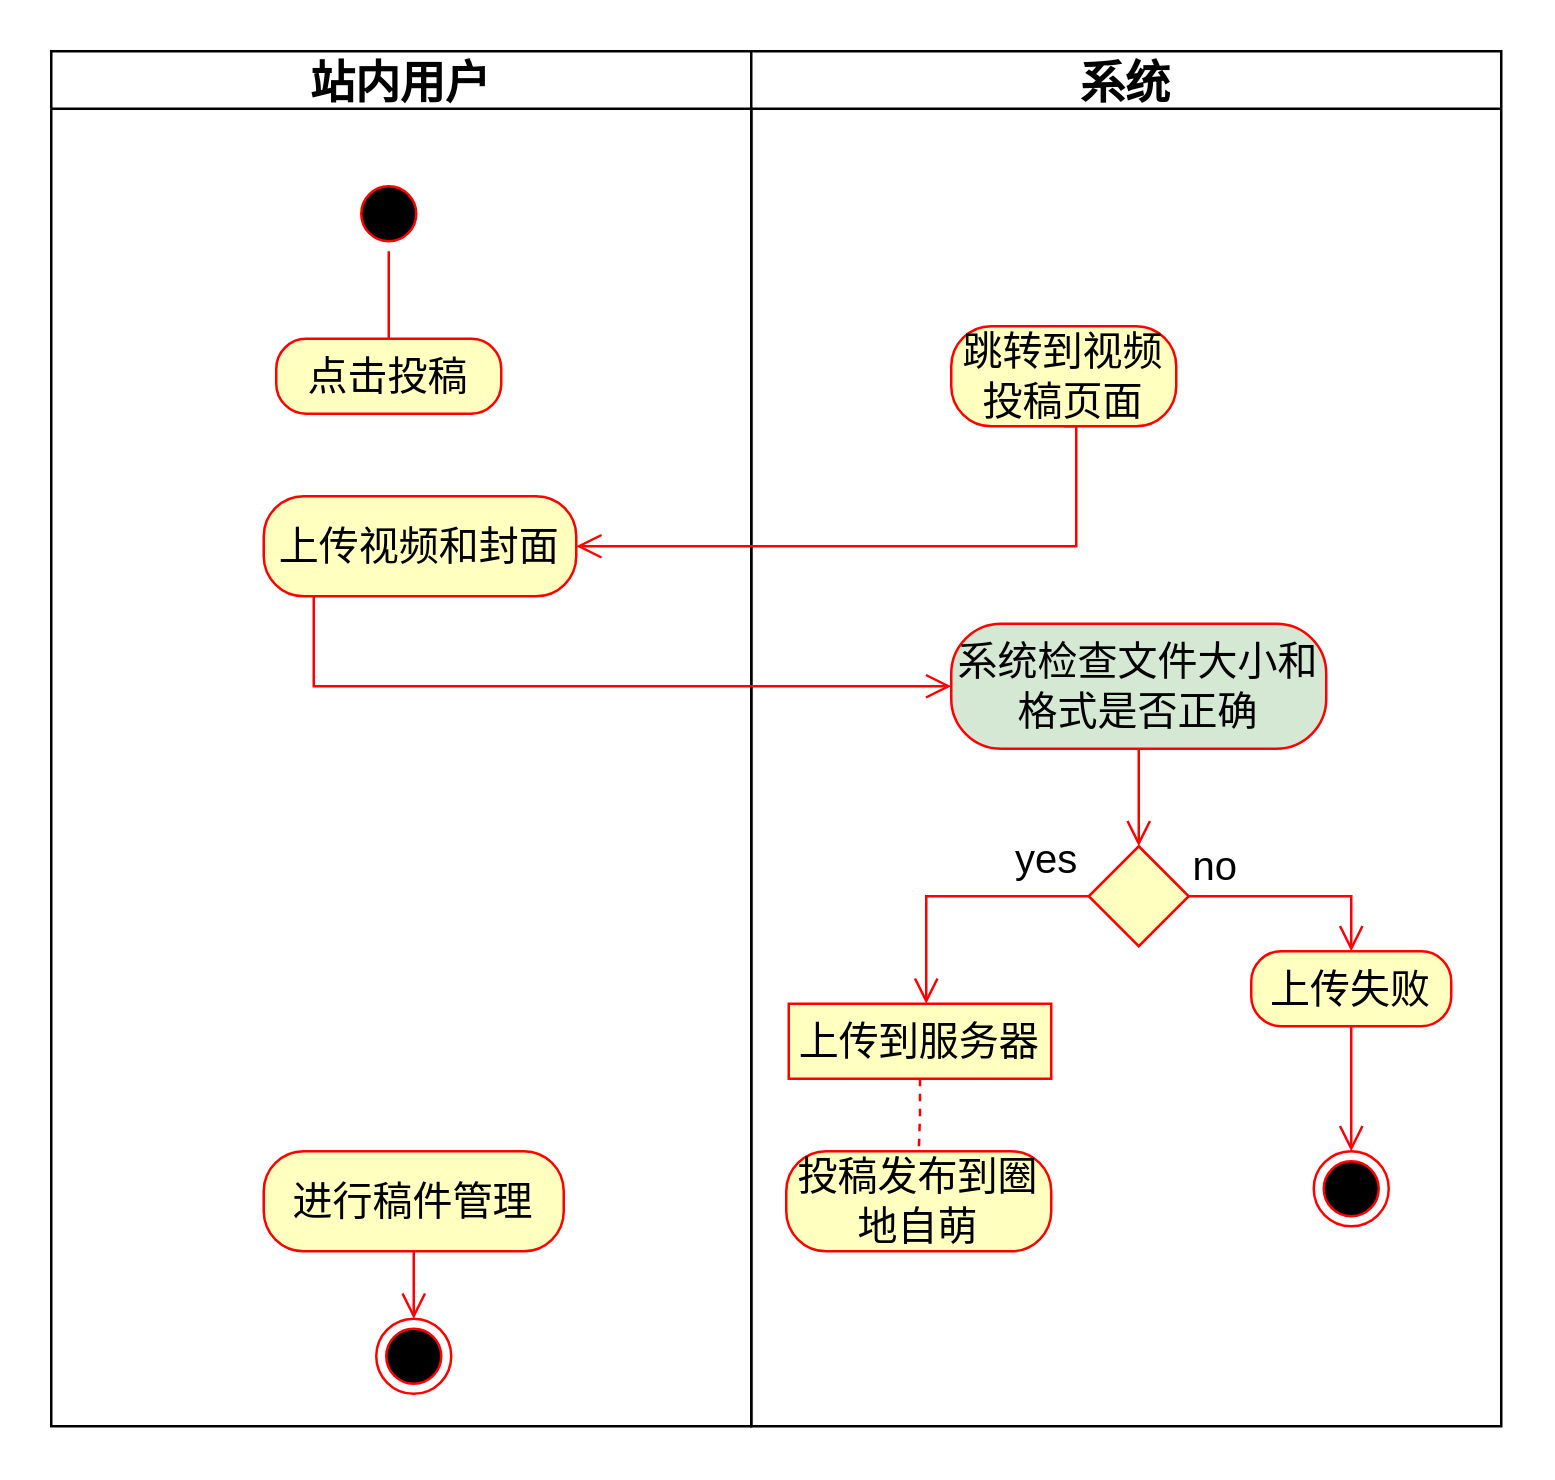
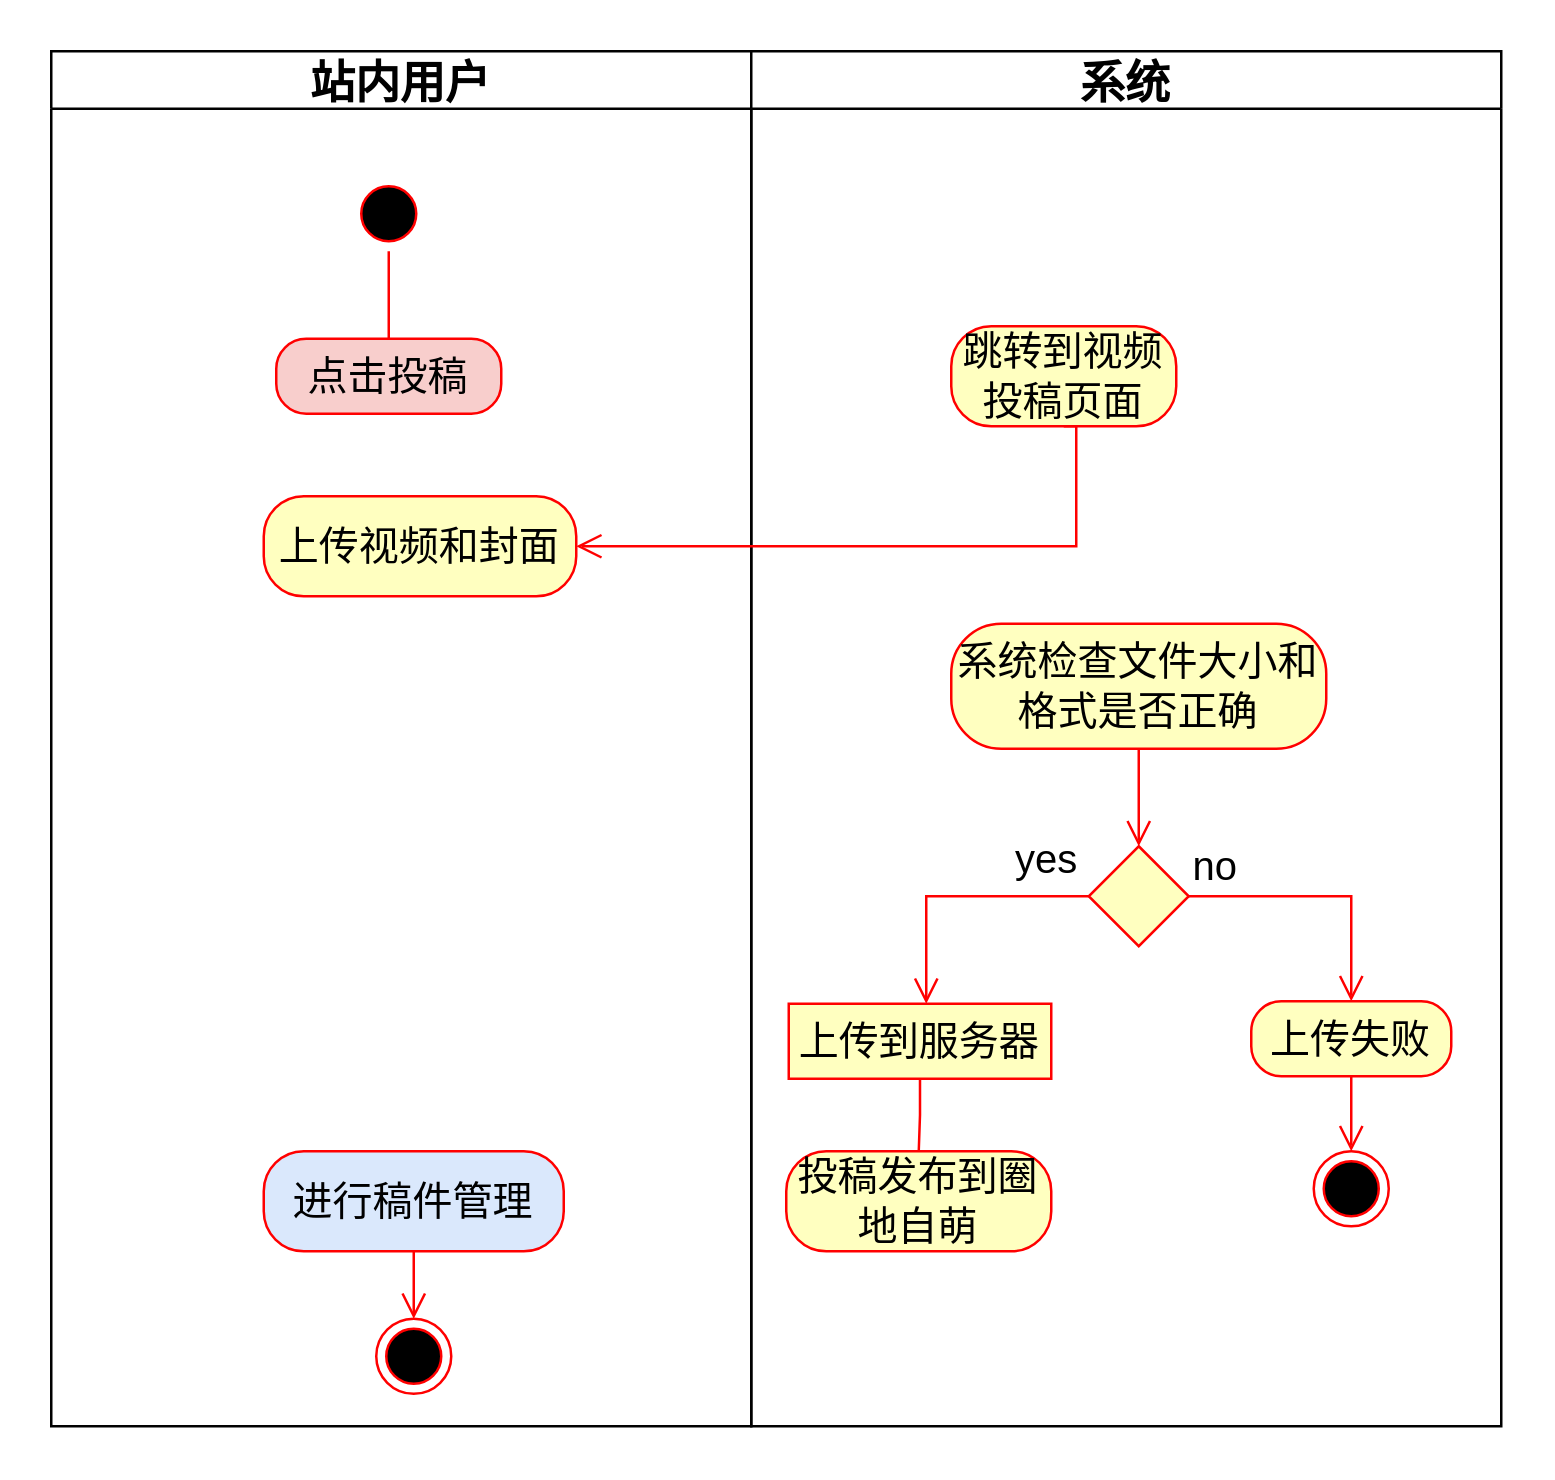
(389, 376) -> (389, 376)
(485, 686) -> none
(1139, 686) -> (1139, 686)
(1351, 989) -> (1351, 1039)
(920, 1117) -> (920, 1117)
(414, 1201) -> (414, 1201)
